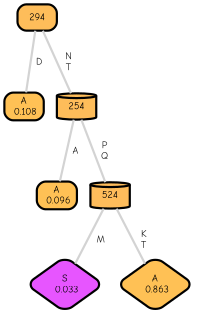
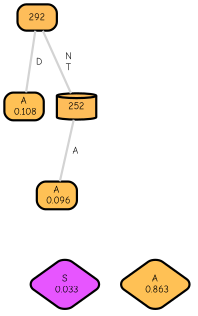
(37, 18) -> (37, 18)
(77, 106) -> (77, 106)
(110, 195) -> none
